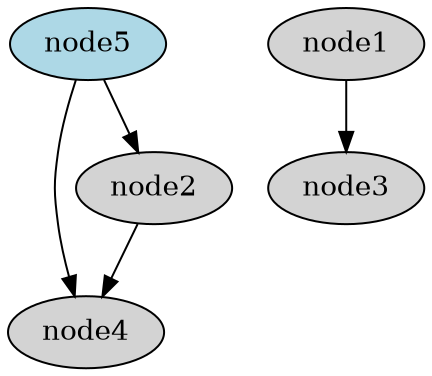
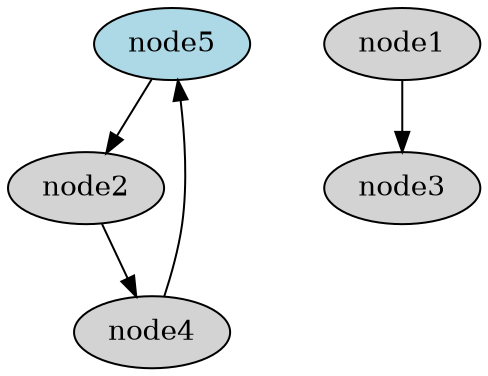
(55, 178) -> (184, 200)
